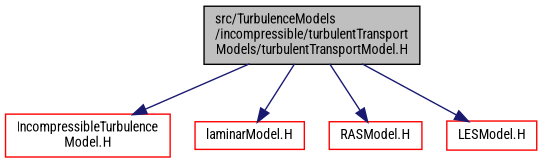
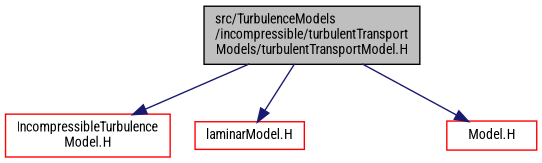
(376, 136) -> none
(492, 136) -> (492, 136)
